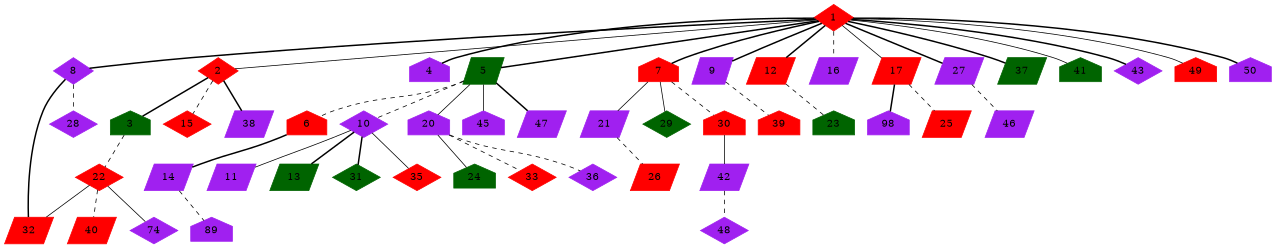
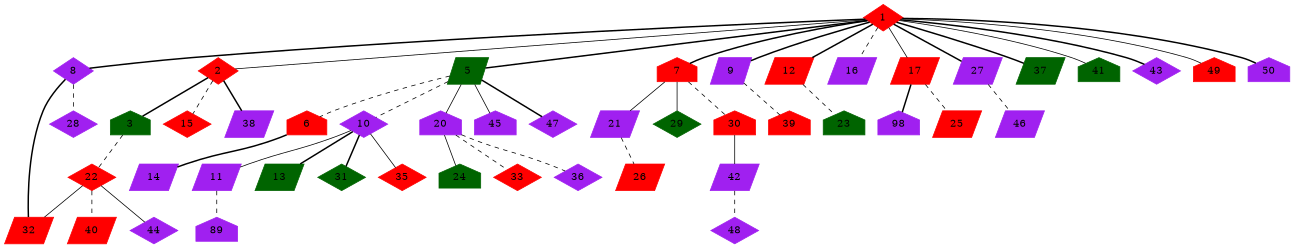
(430, 71) -> none
(542, 124) -> (553, 124)
(192, 206) -> (217, 204)
(154, 231) -> (154, 231)
